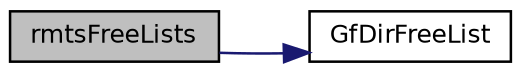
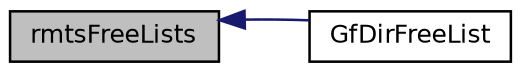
(251, 53) -> (277, 20)
